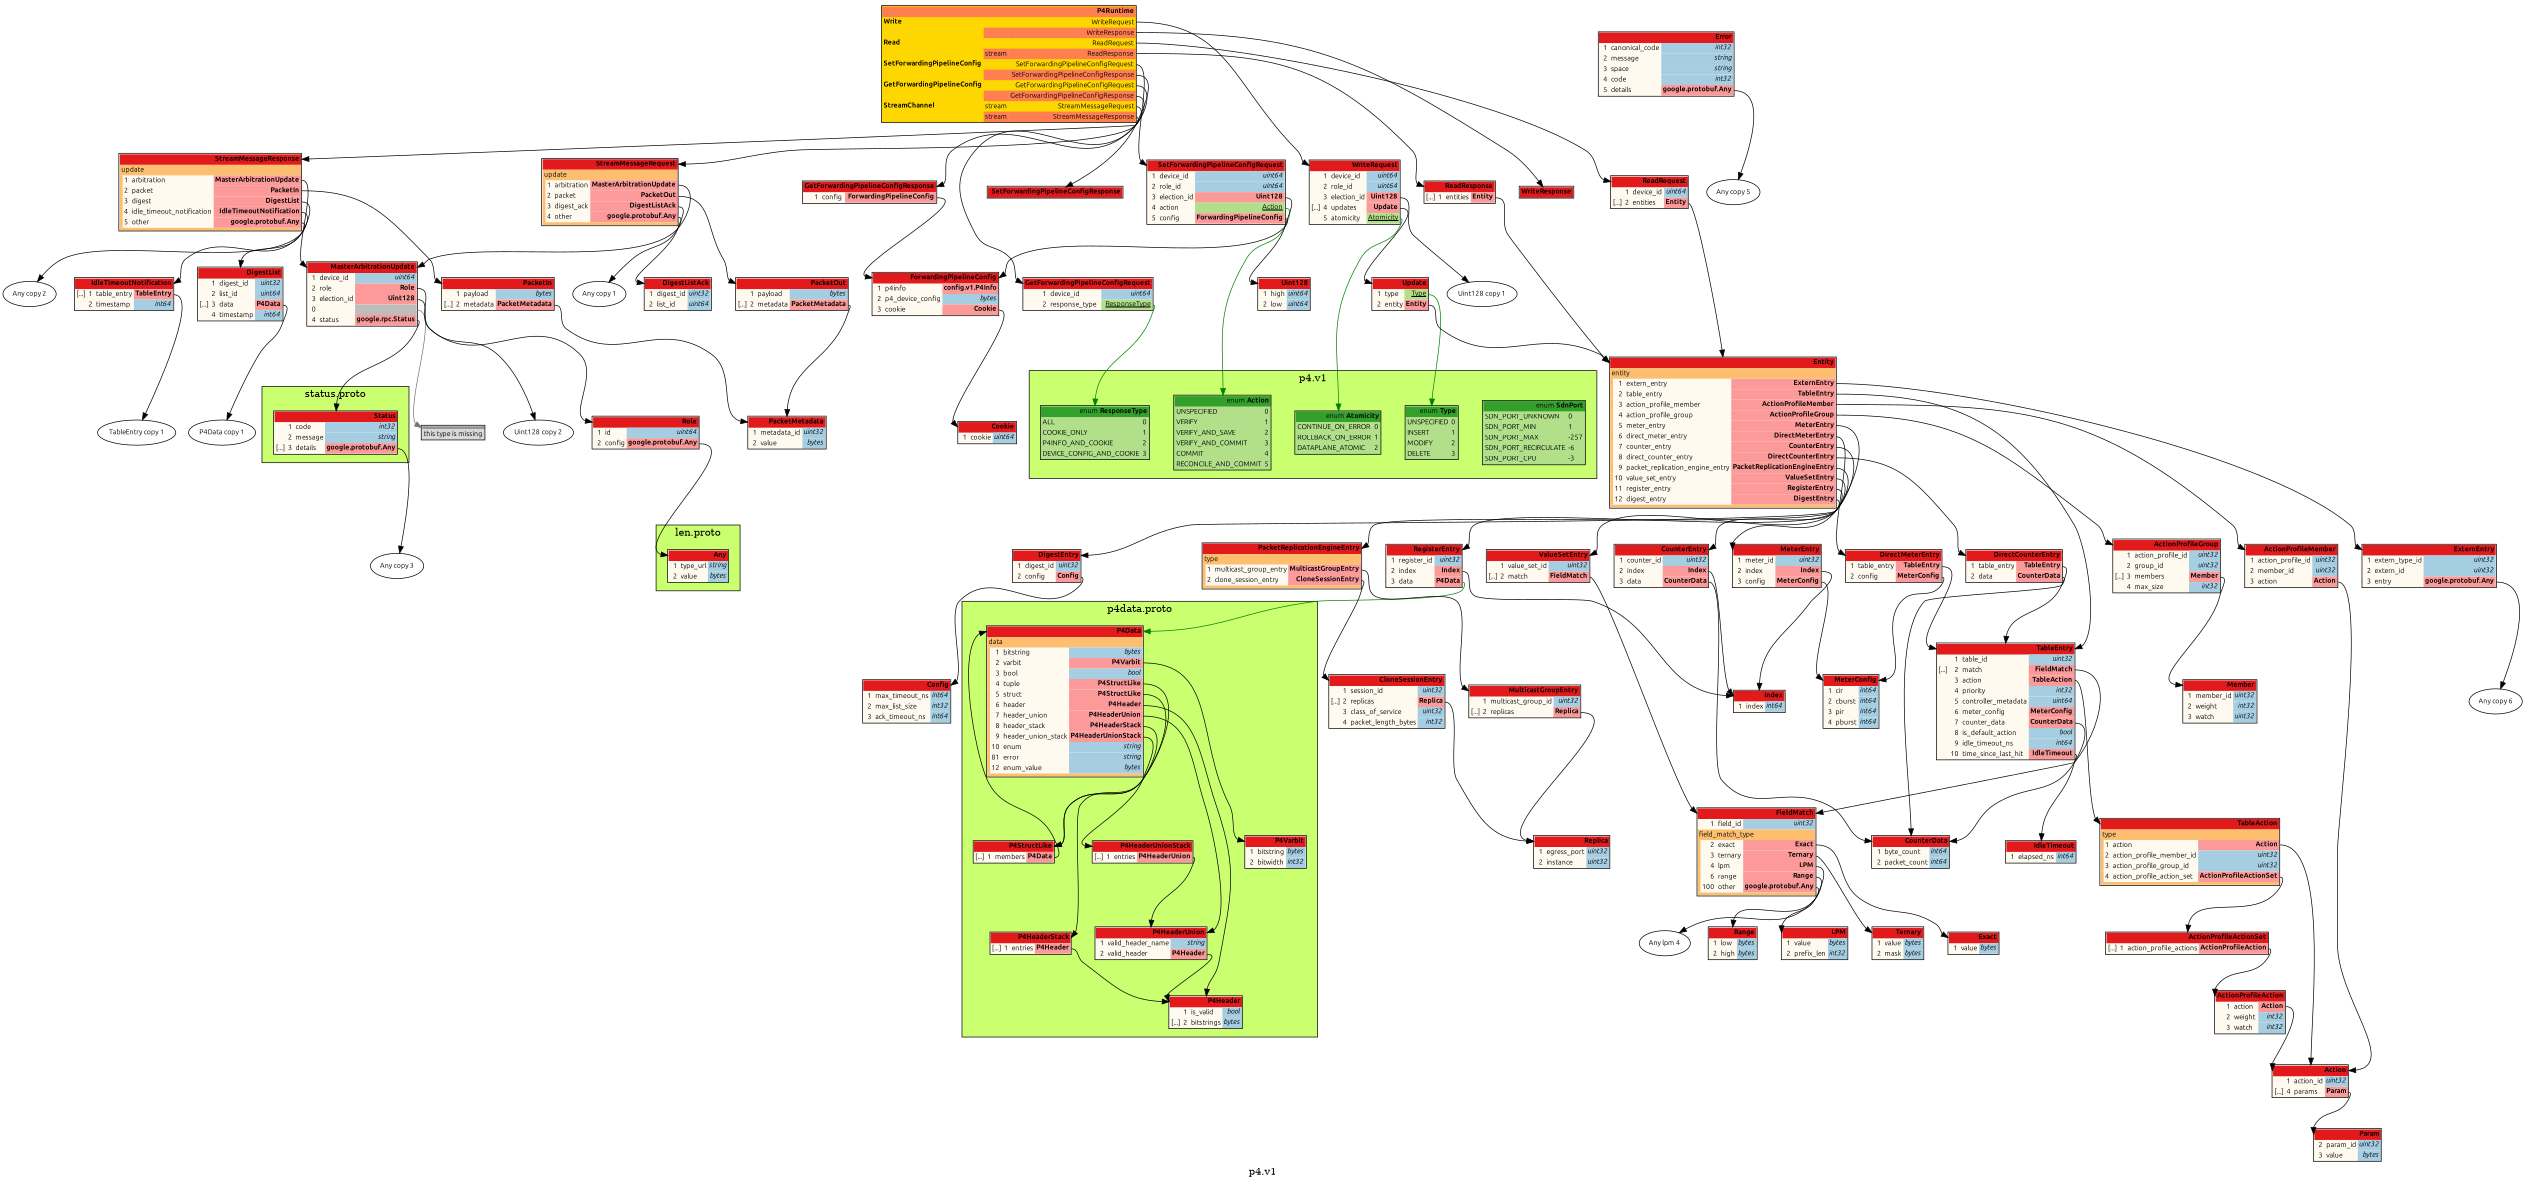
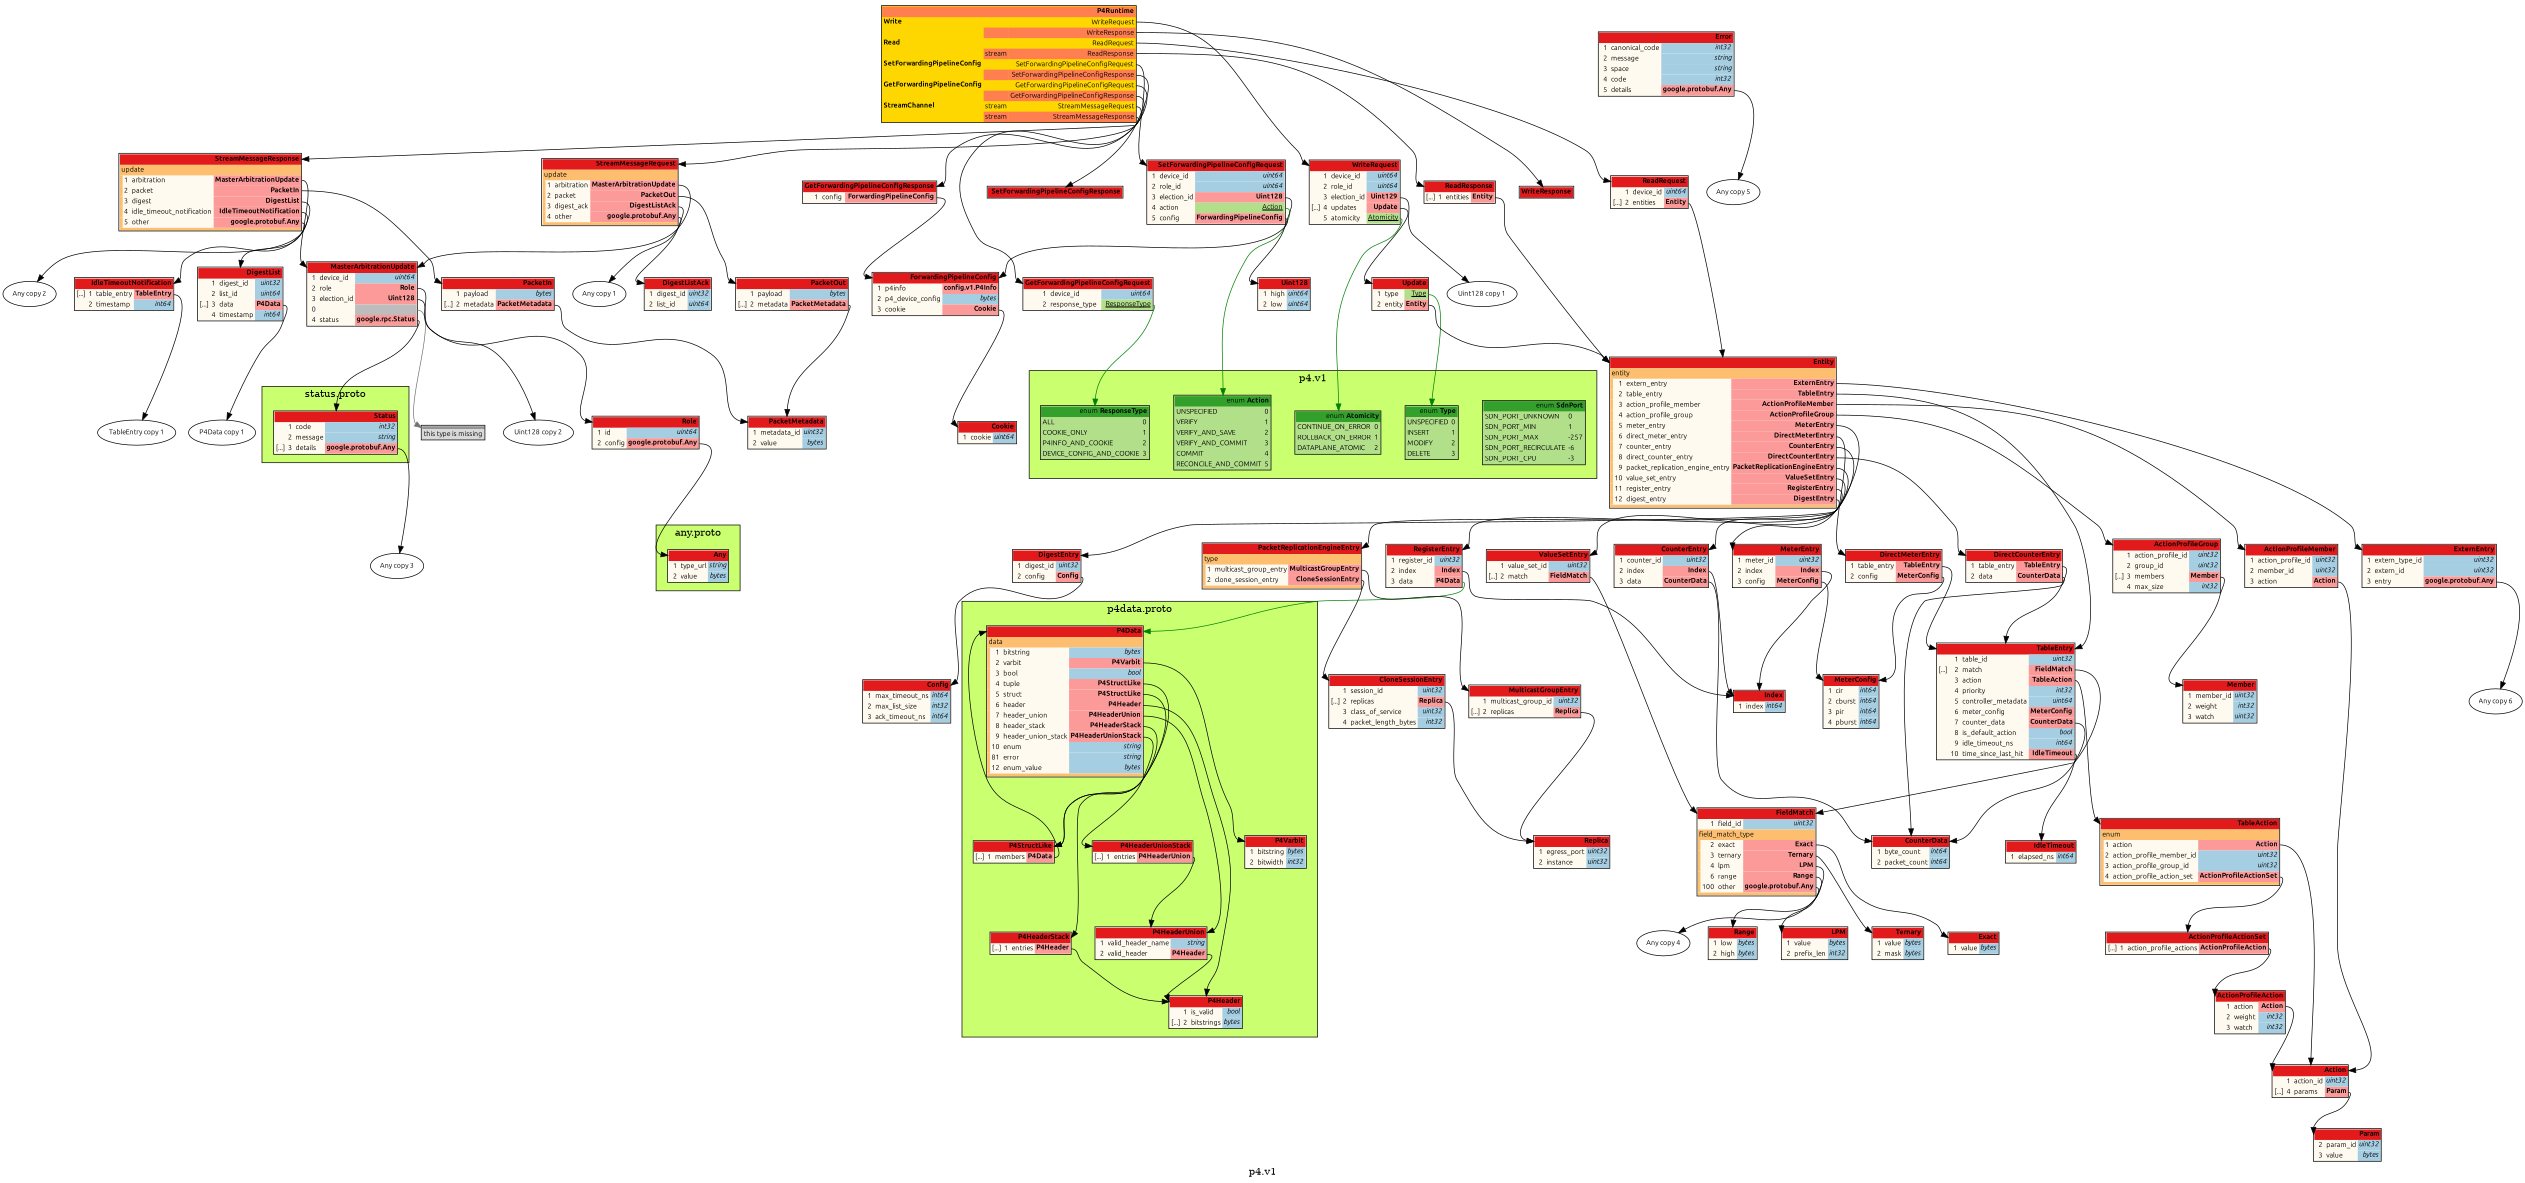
(1384, 196) -> (1384, 196)
(698, 533) -> (698, 533)
(2109, 834) -> (2112, 834)
(1665, 943) -> (1663, 943)
